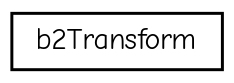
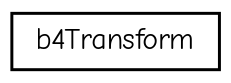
(117, 42) -> (116, 42)
